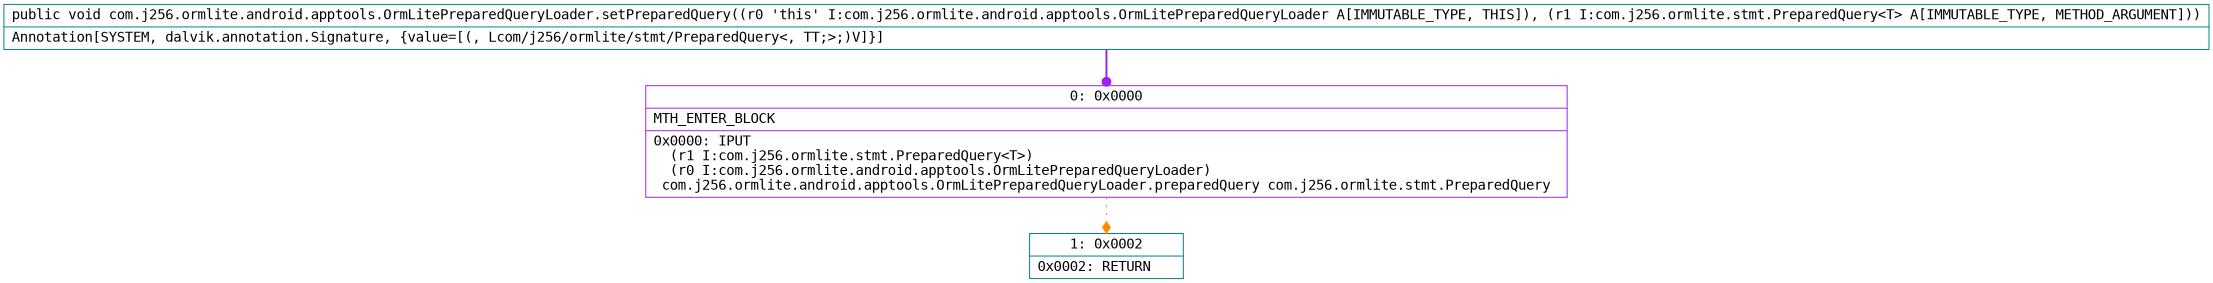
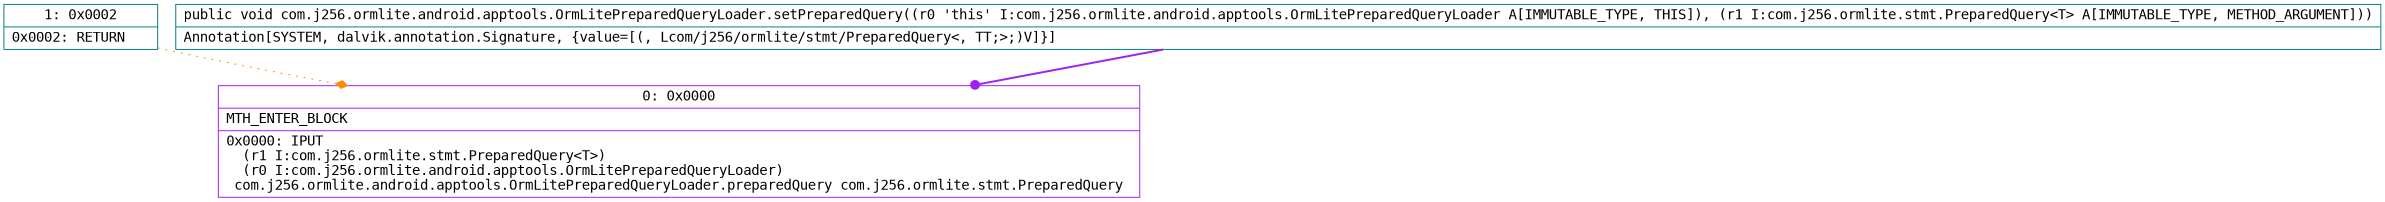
(1106, 209) -> (247, 66)
